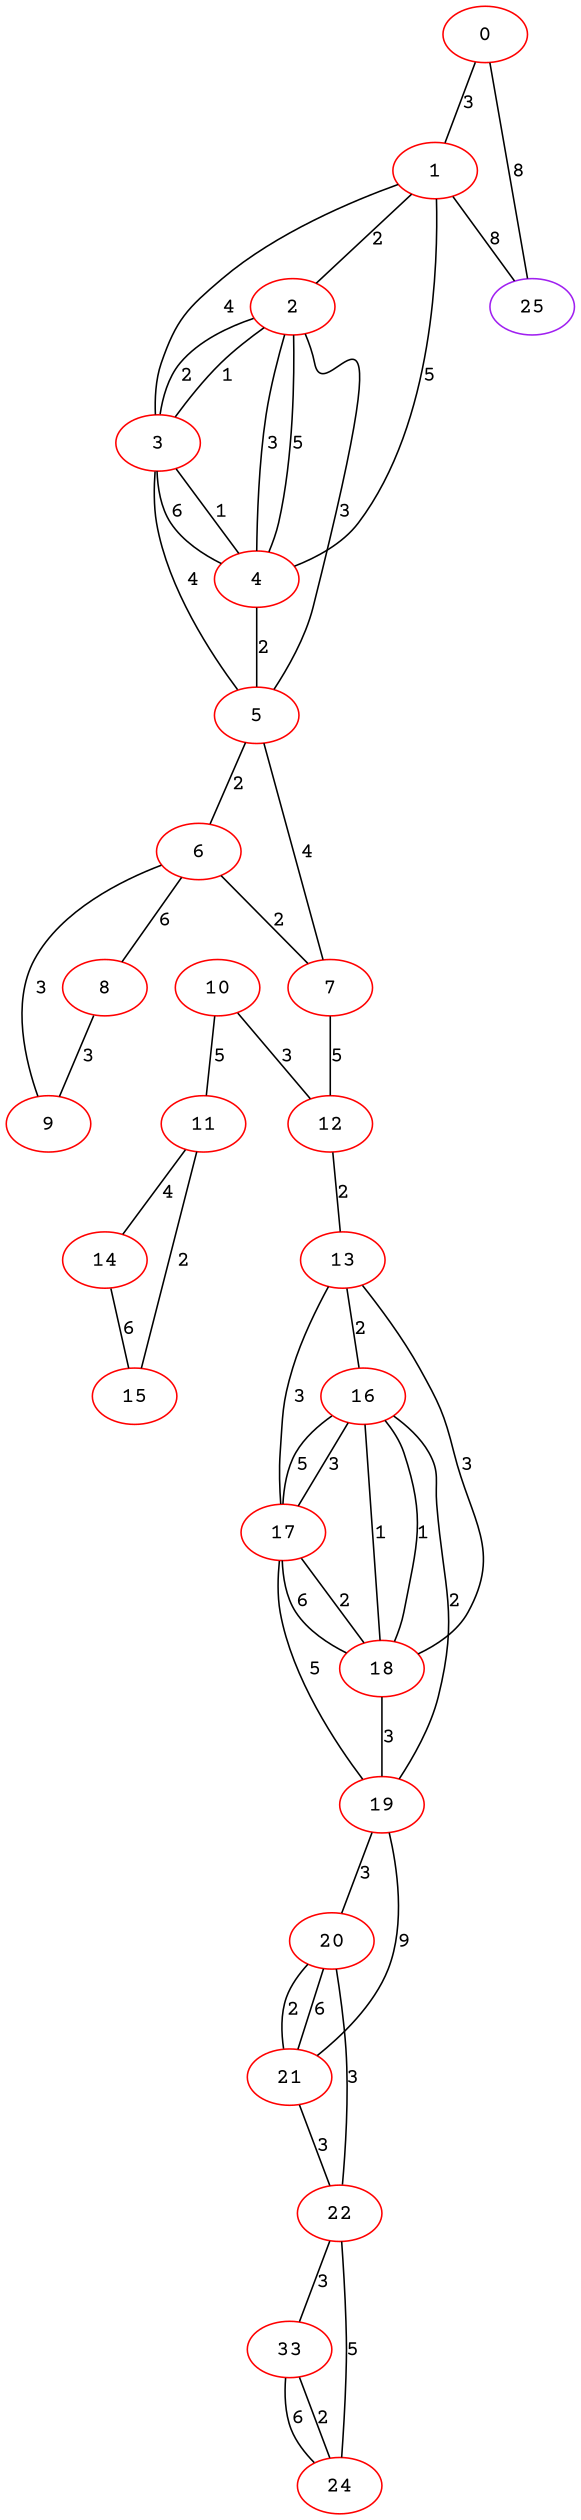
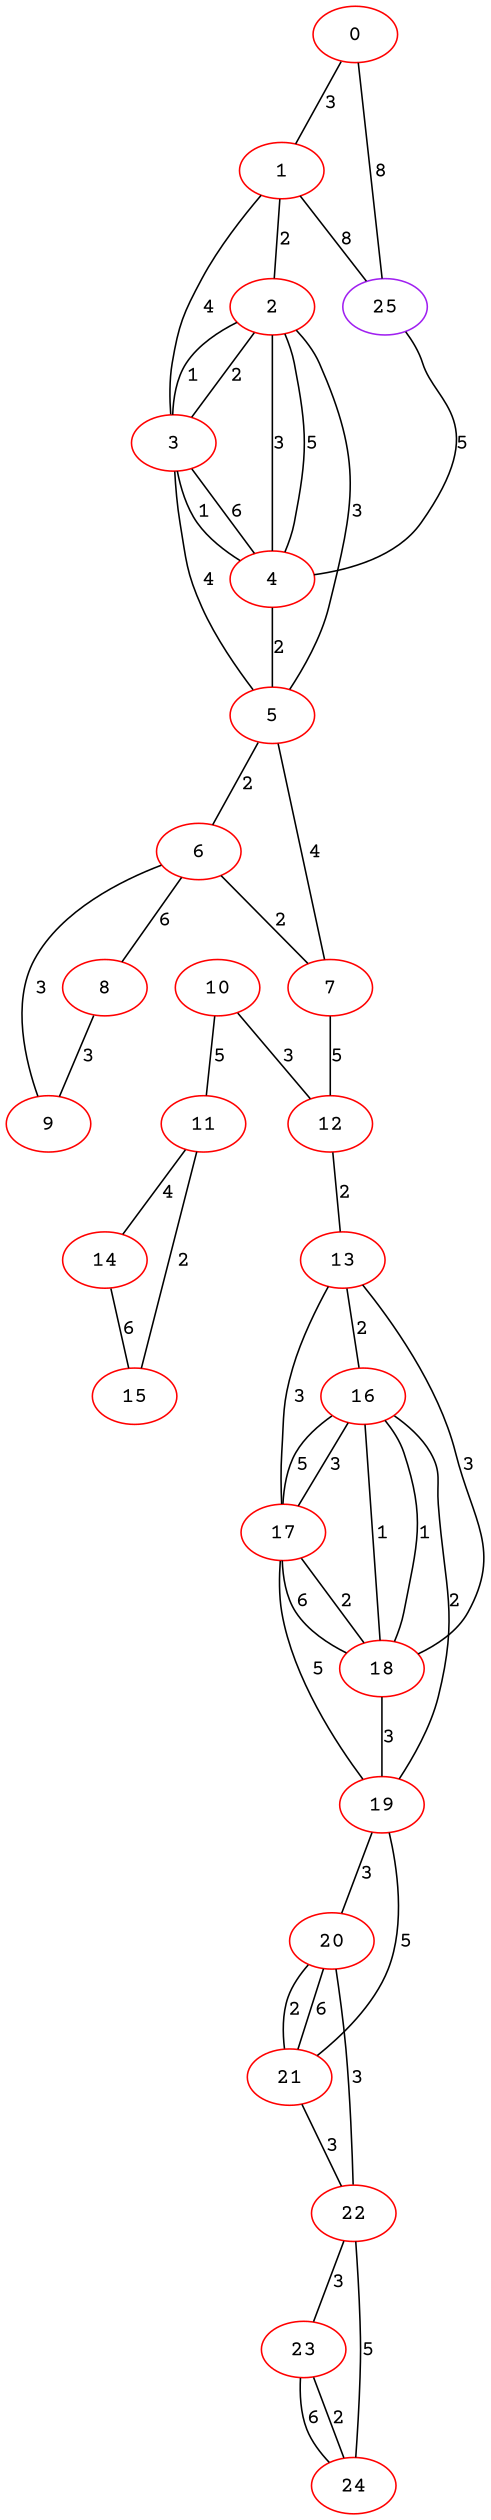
(413, 405) -> (444, 484)
(405, 1941) -> (406, 1941)
(290, 2349) -> (304, 2349)
